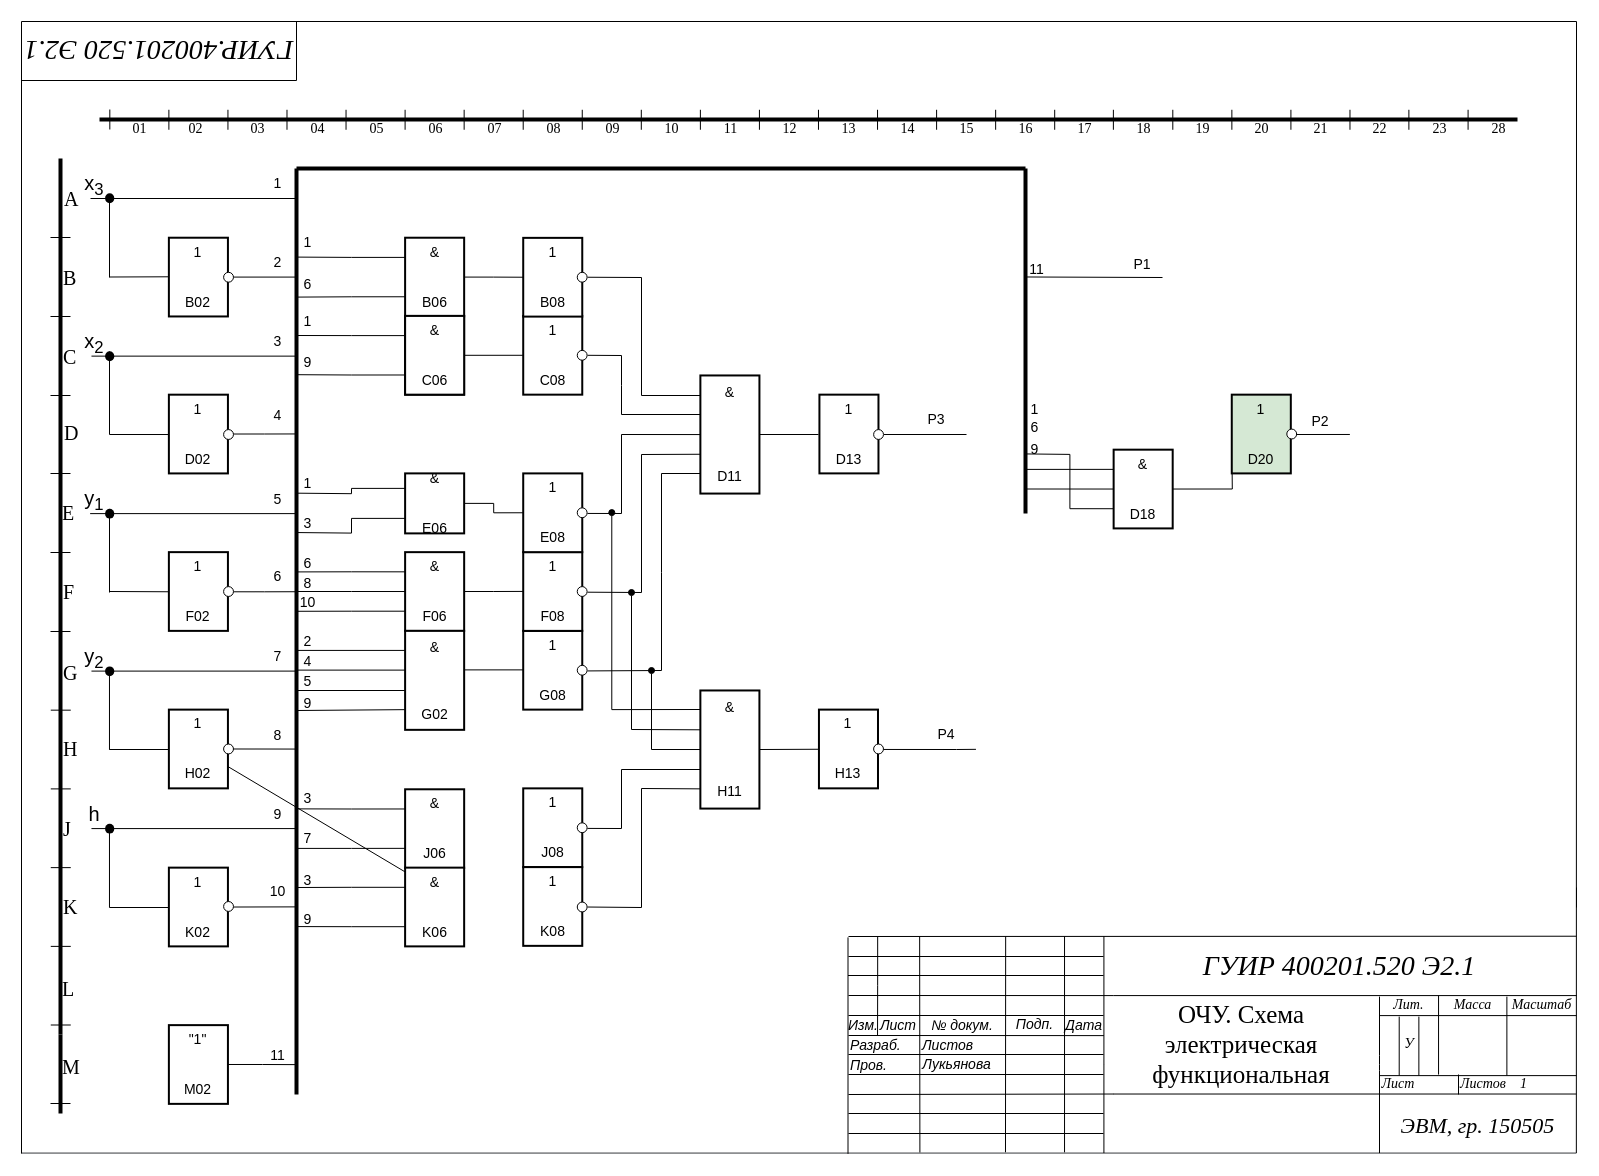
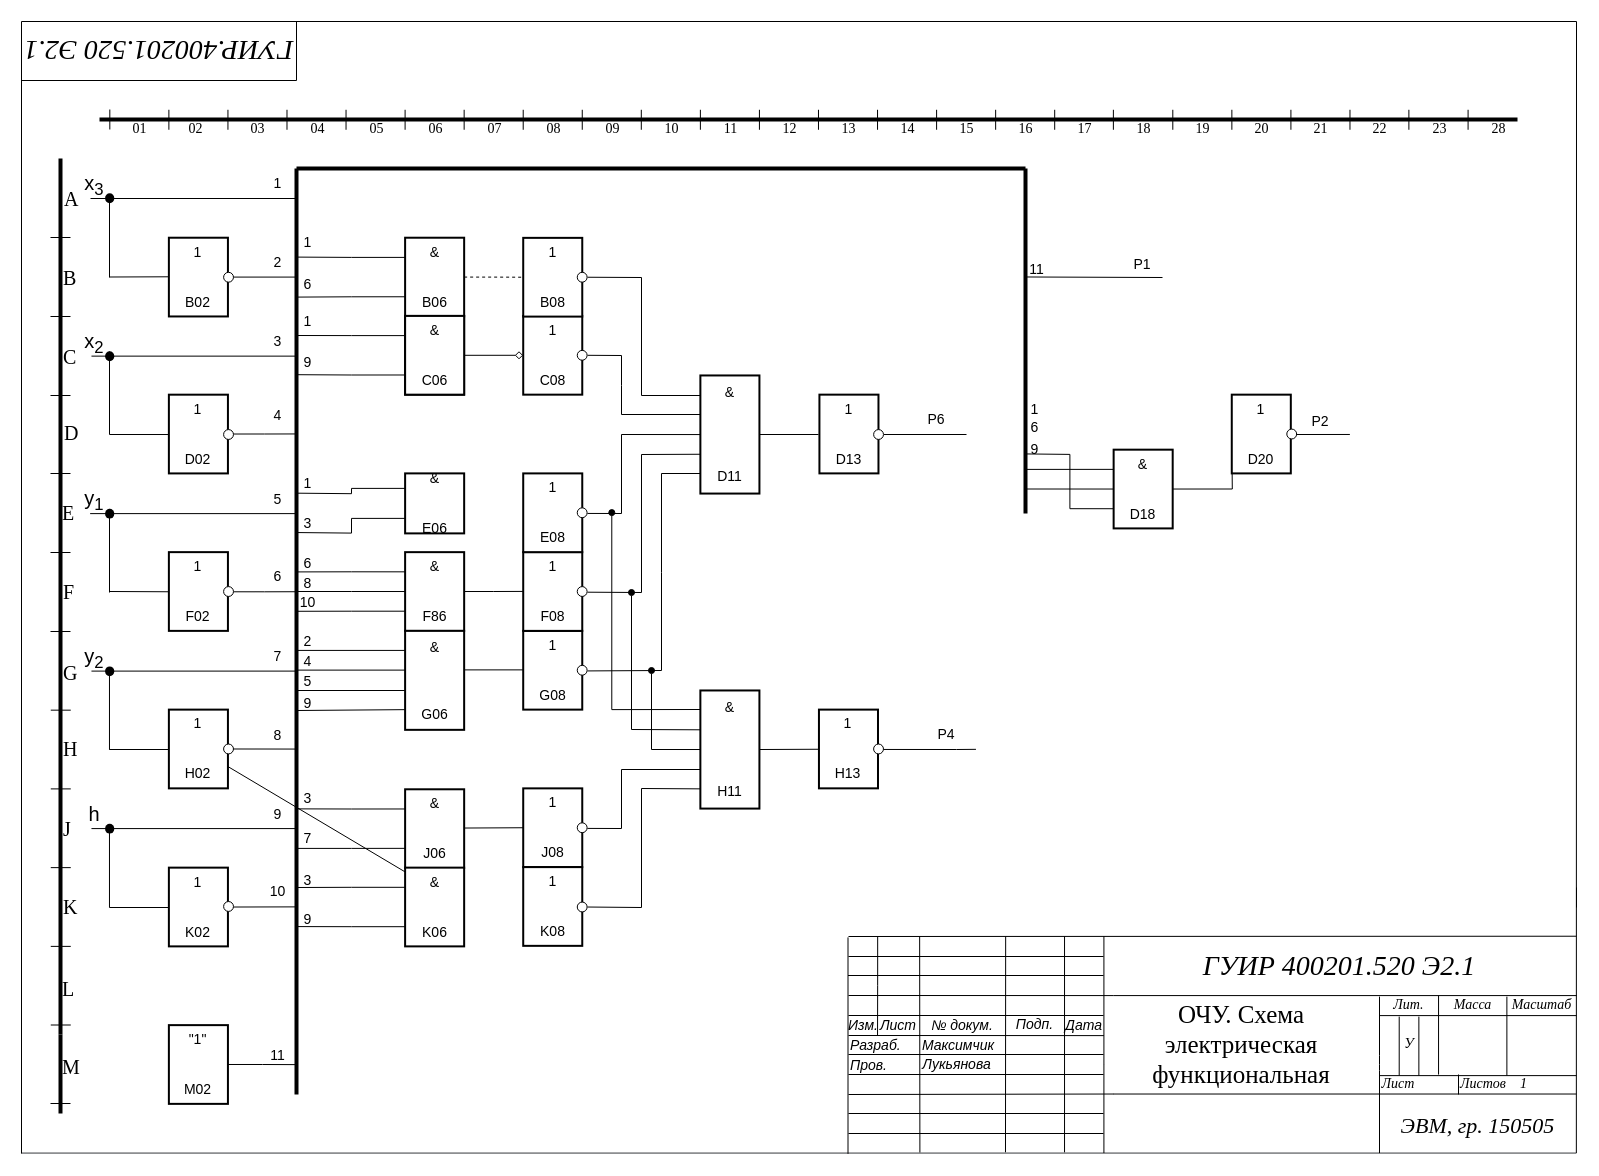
(494, 277) -> (494, 277)
(518, 355) -> (515, 355)
(937, 420) -> (937, 420)
(1261, 434) -> (1261, 434)
(494, 508) -> none
(435, 592) -> (435, 592)
(435, 681) -> (435, 681)
none -> (493, 828)
(946, 1046) -> (958, 1046)
